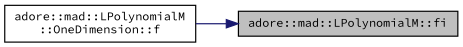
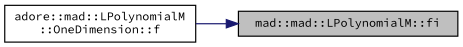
(348, 24) -> (348, 24)
